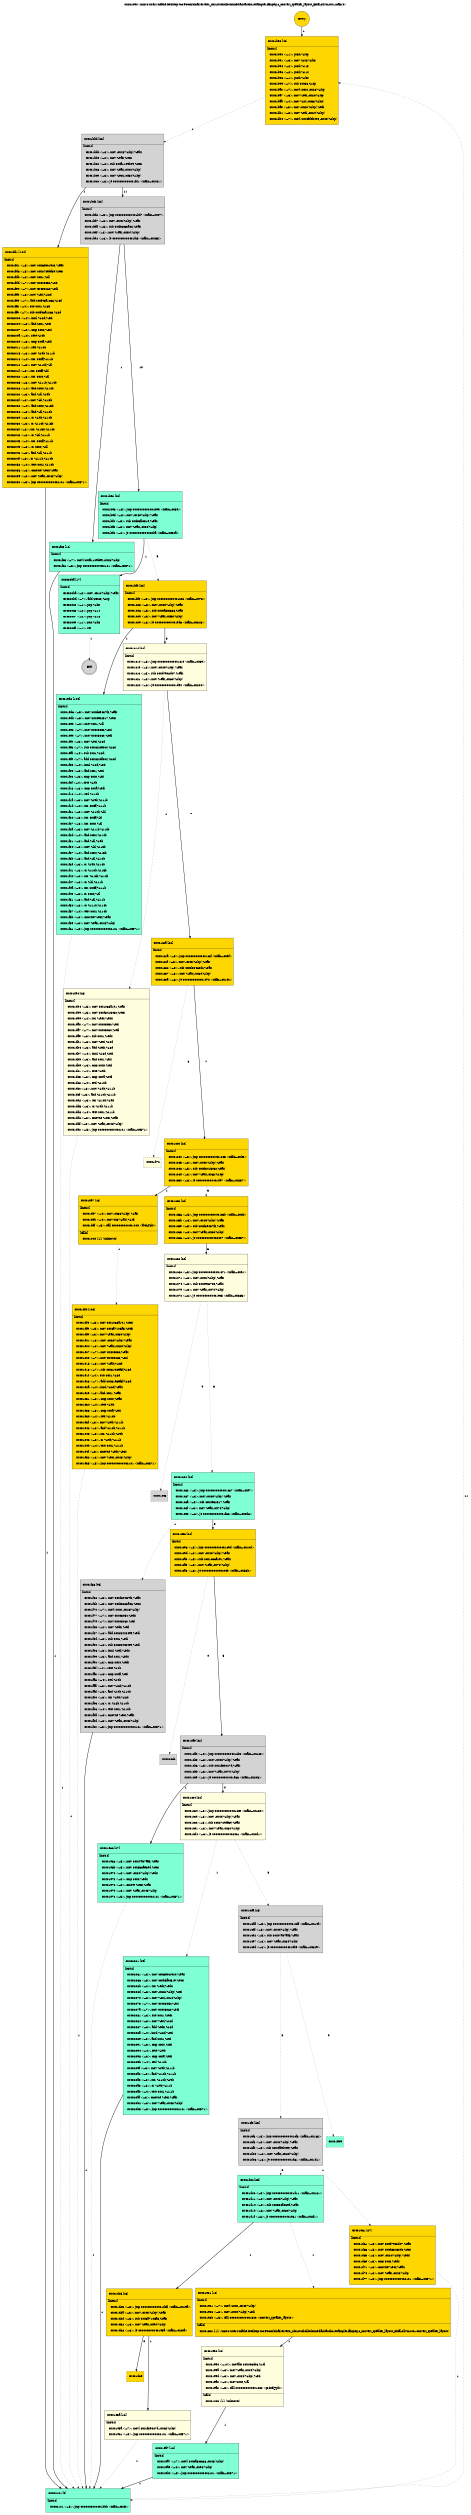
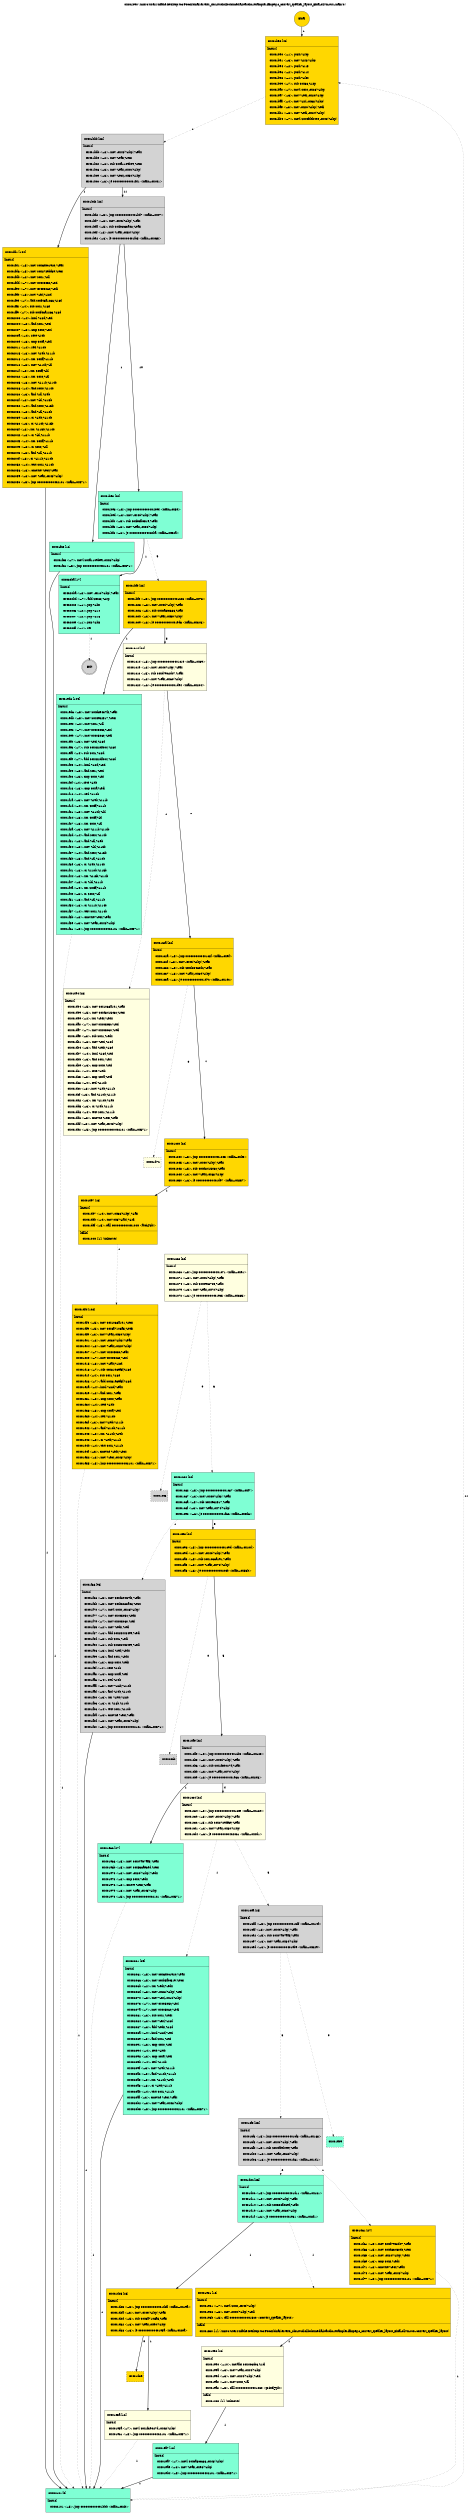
(302, 19) -> (302, 19)
(206, 1220) -> none
(69, 1812) -> none
